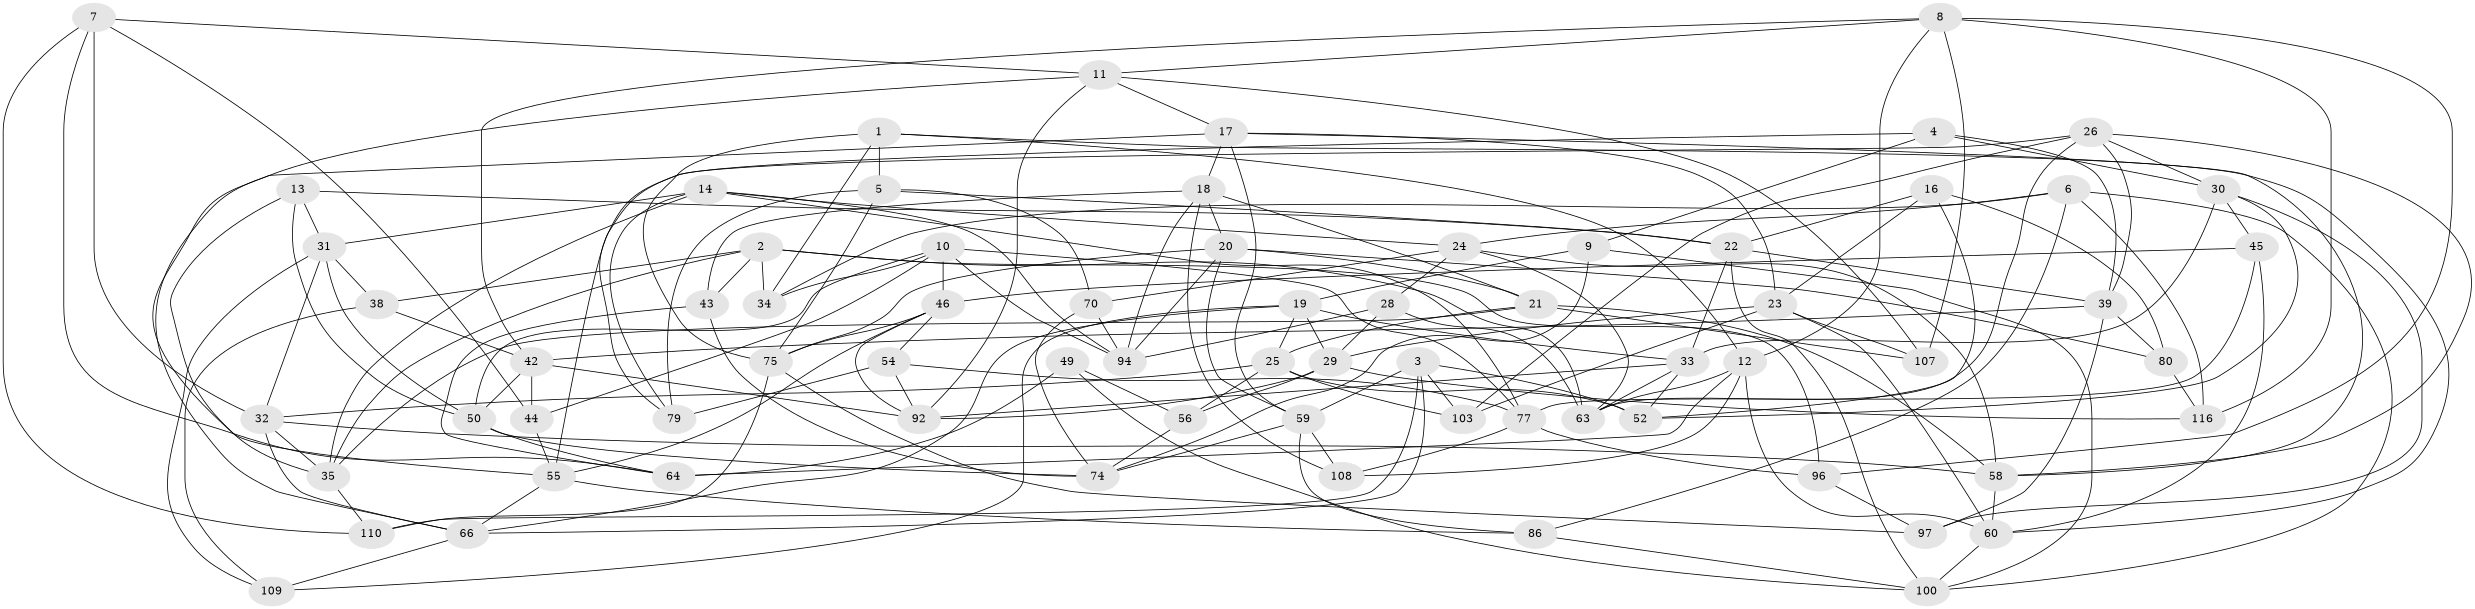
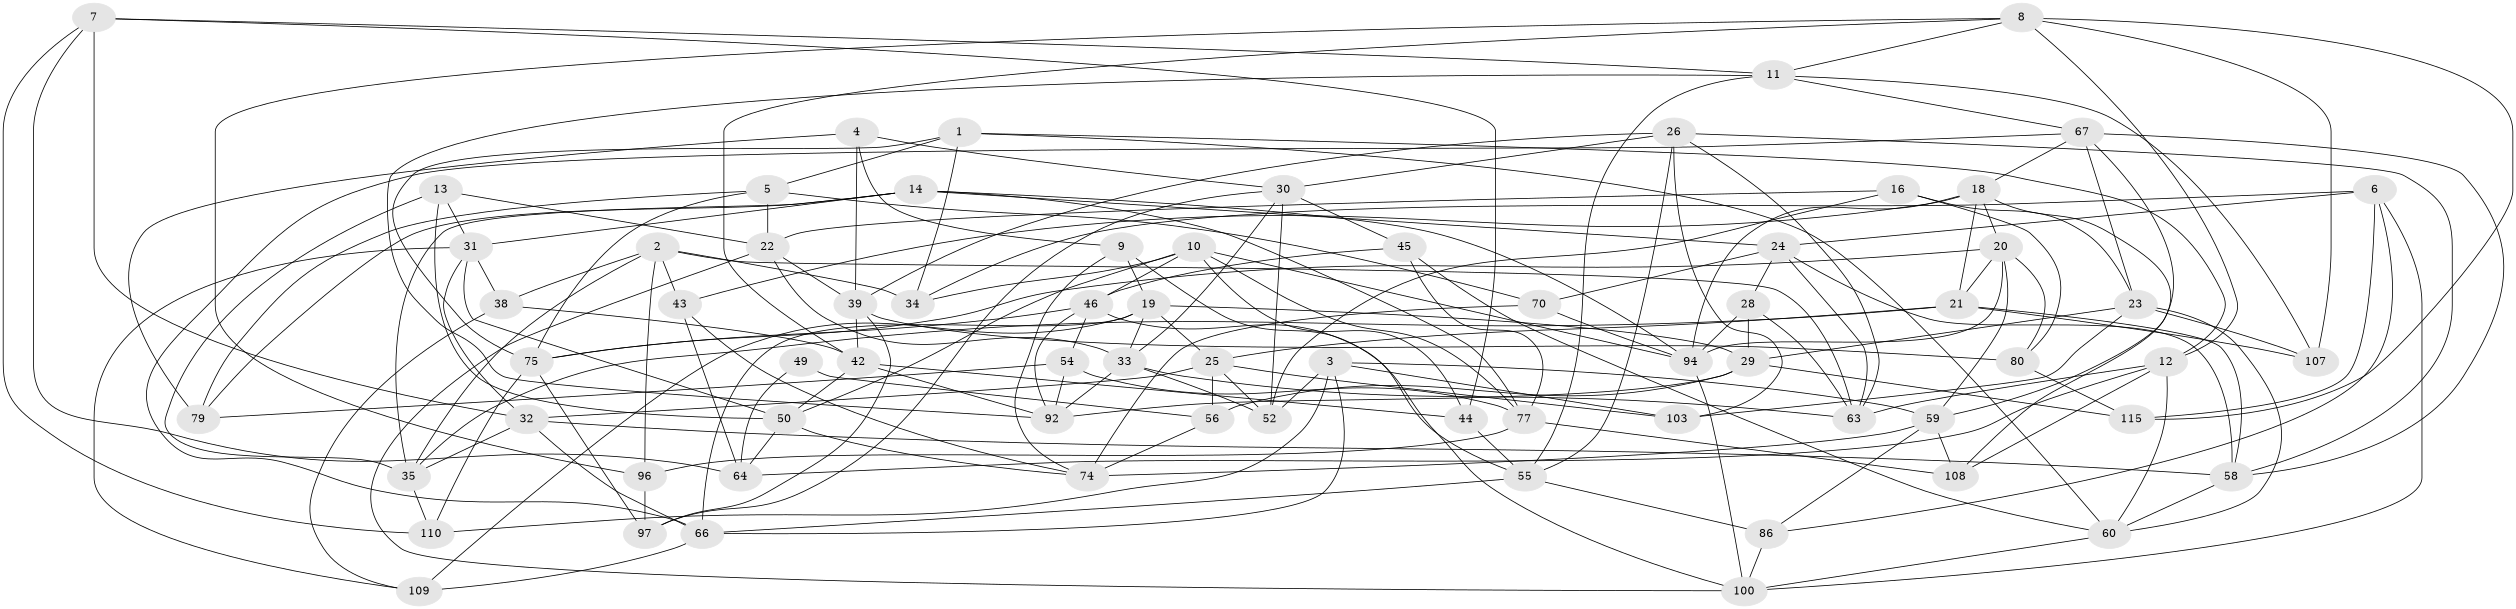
(1226, 132) -> (2082, 132)
(2203, 419) -> (2132, 419)
(1473, 542) -> (1723, 475)
